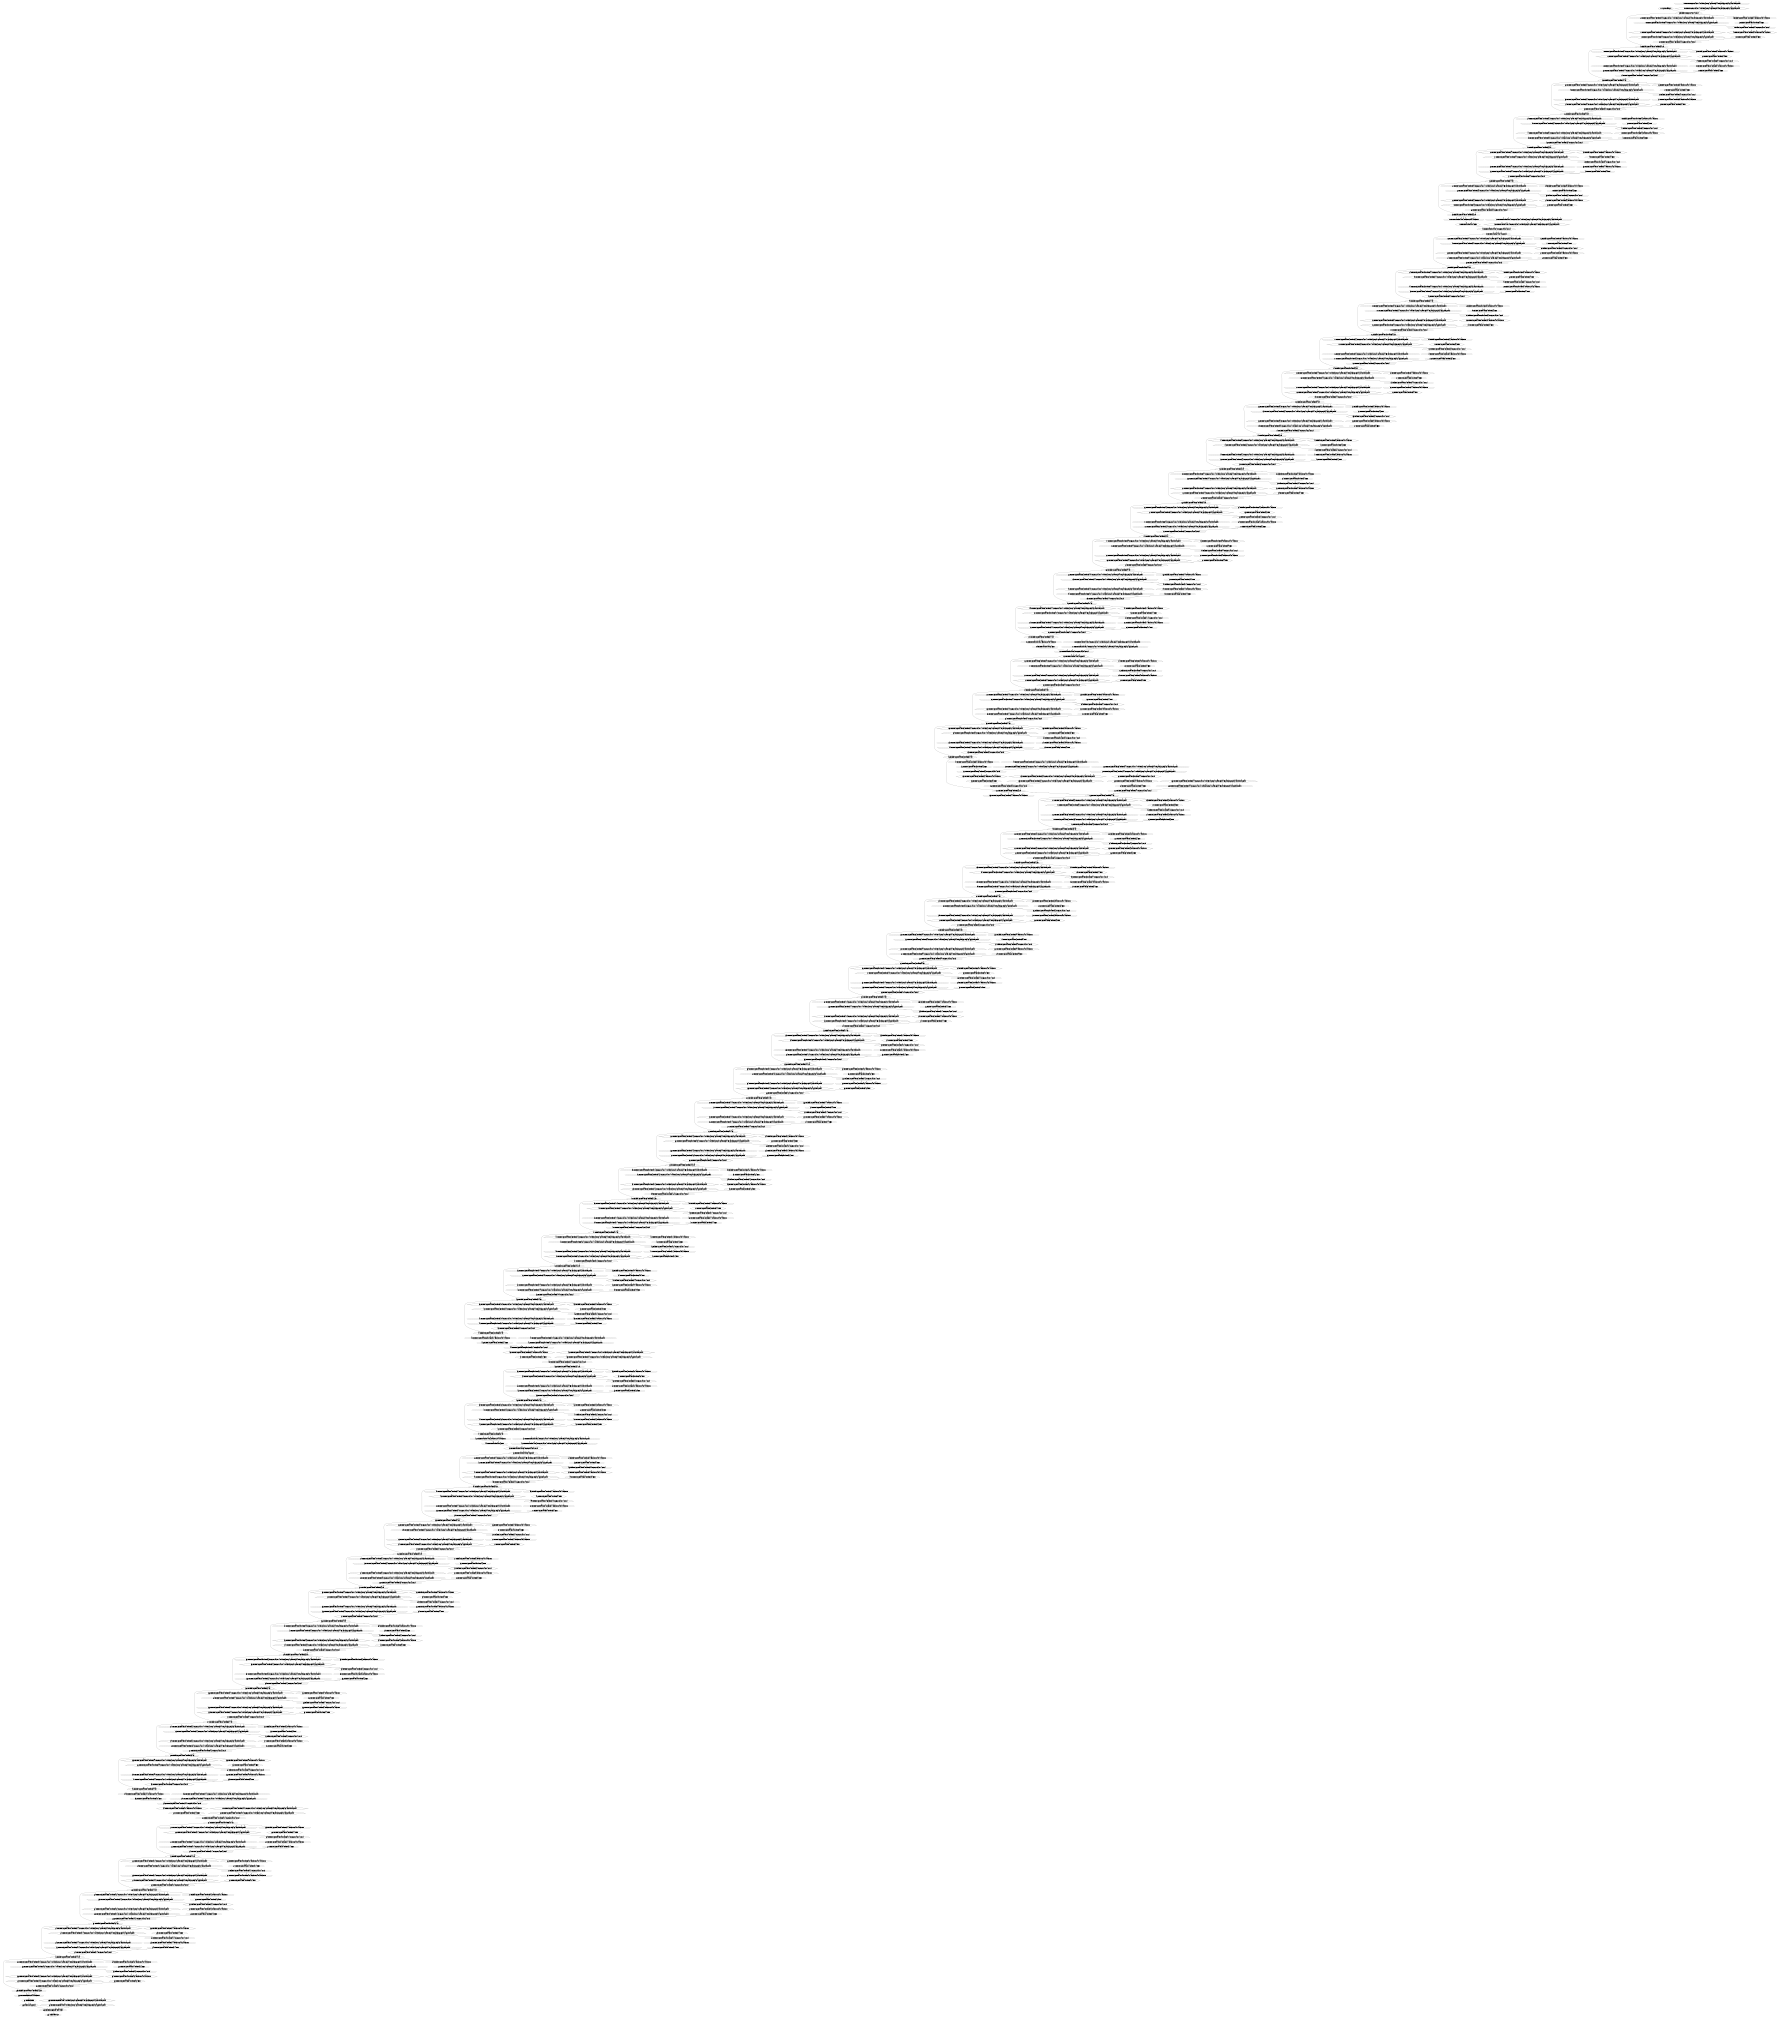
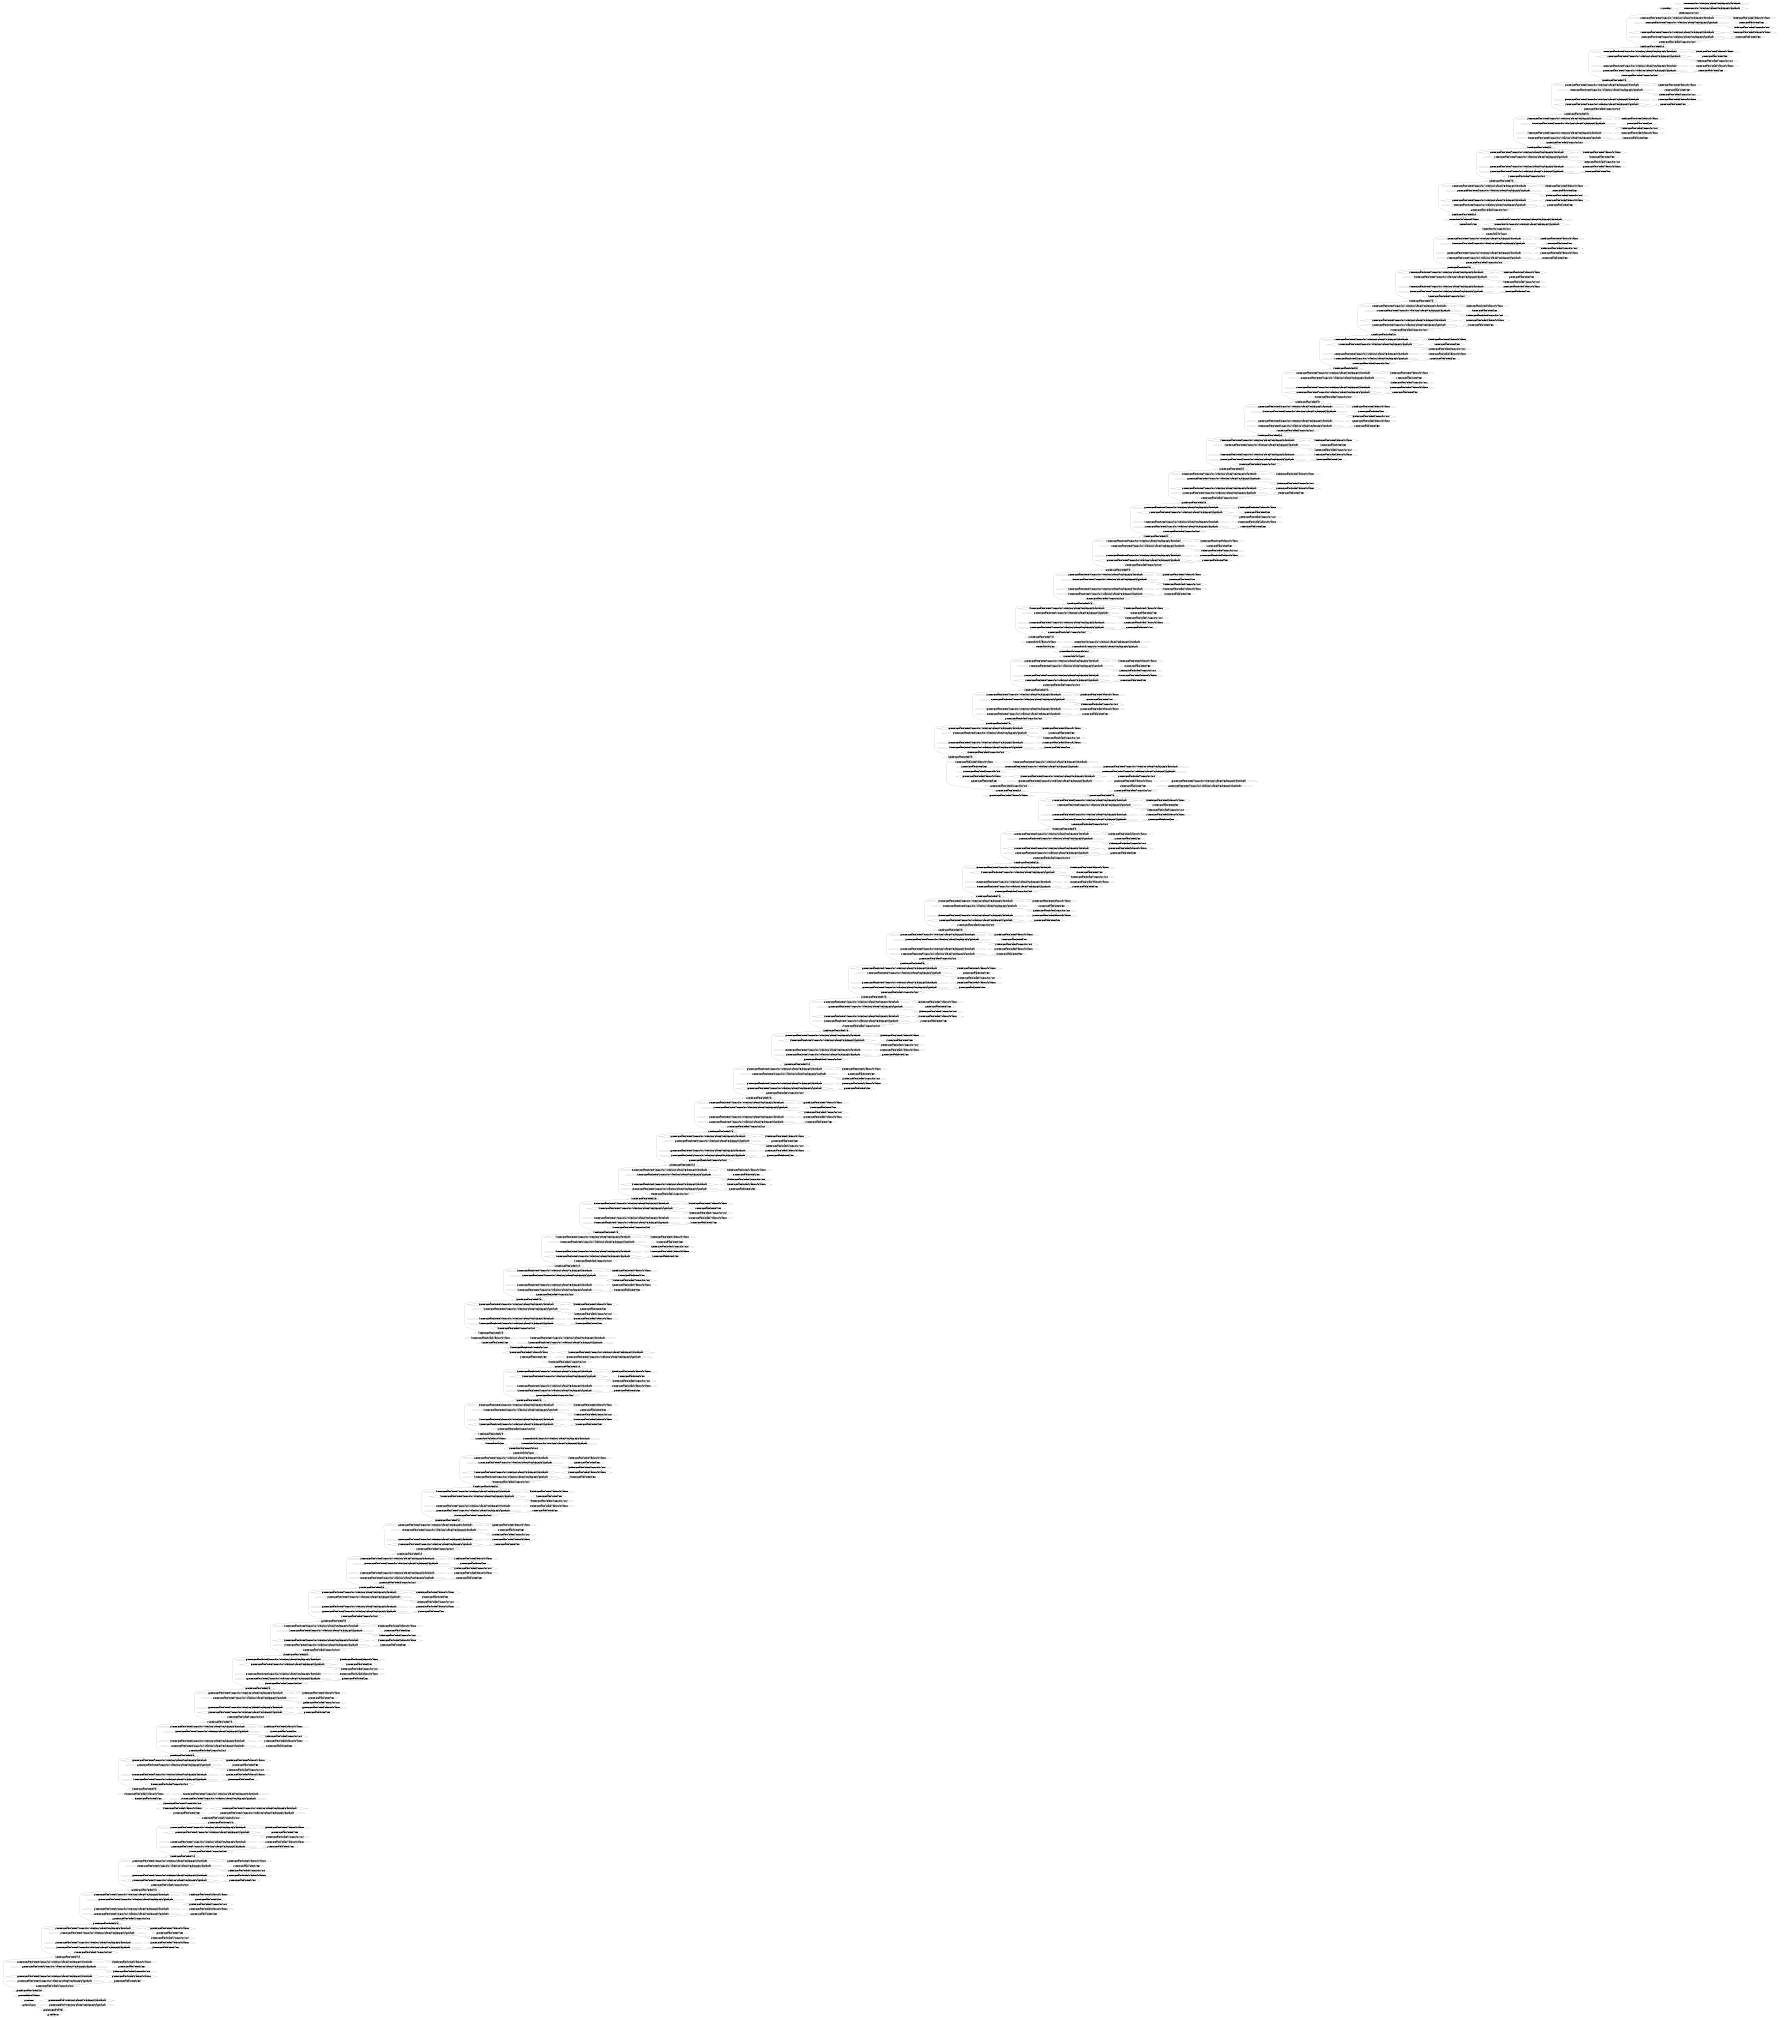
(1295, 479) -> none
none -> (359, 1665)
(29, 2001) -> (29, 2001)
